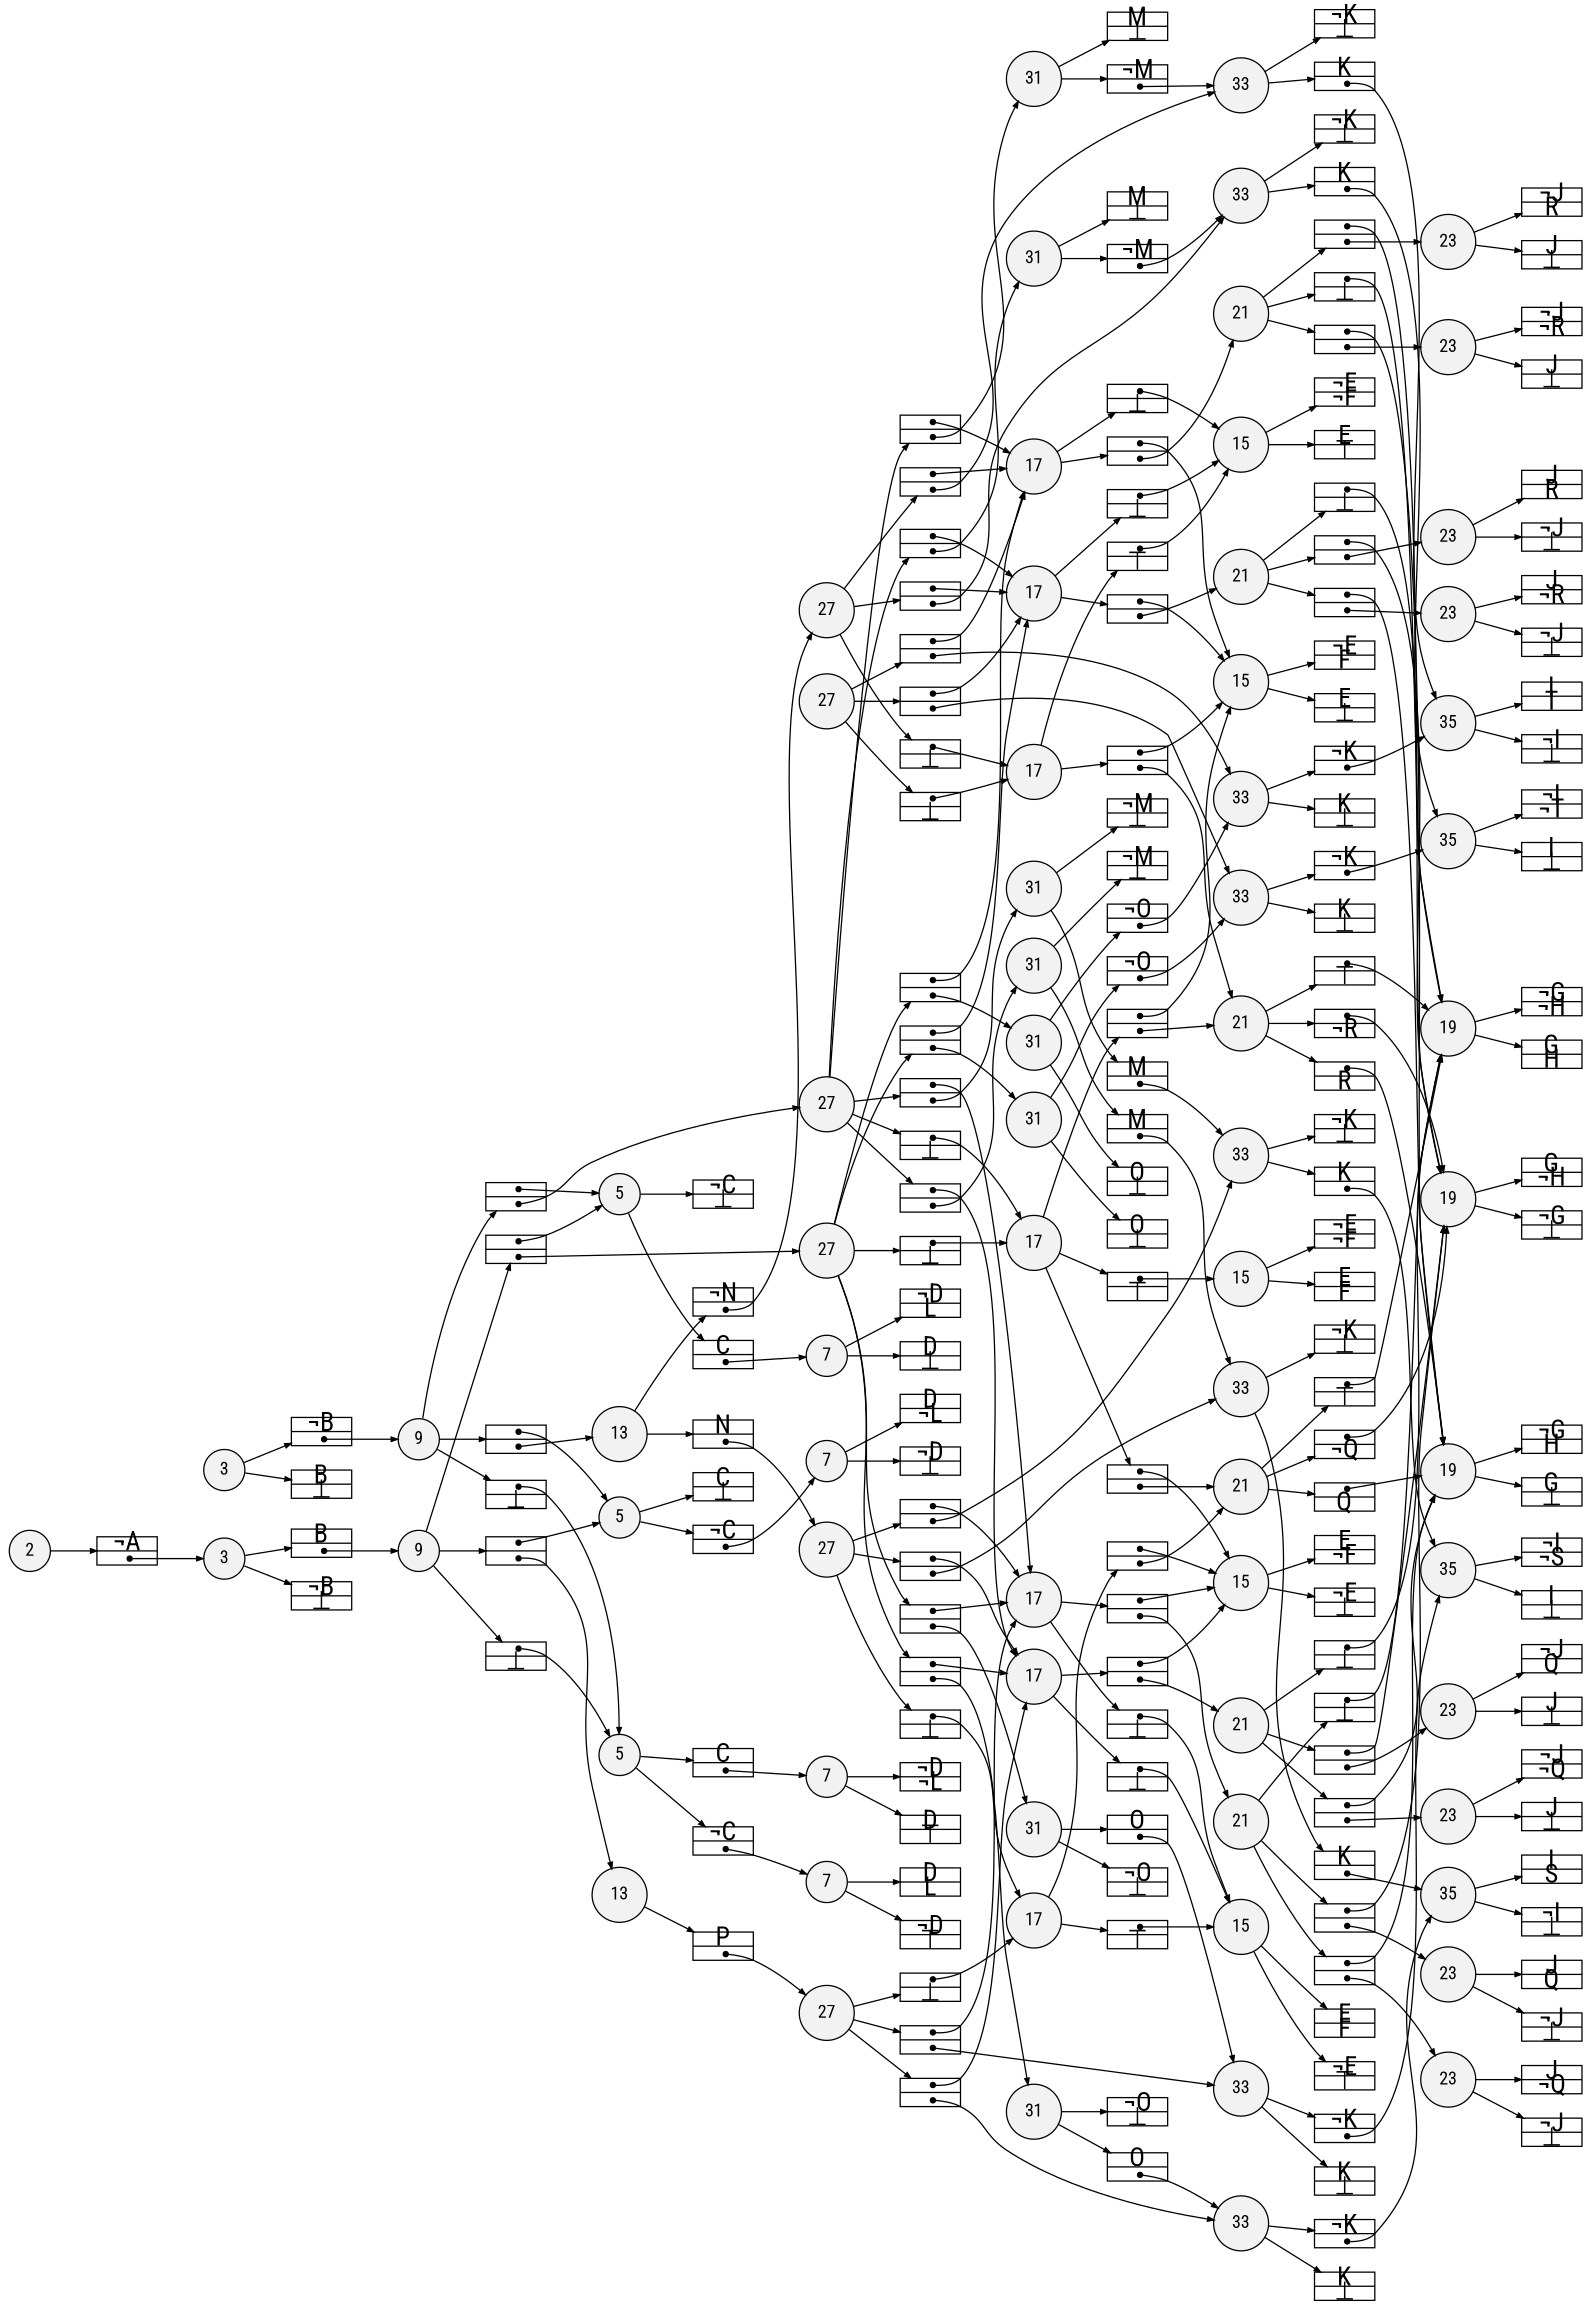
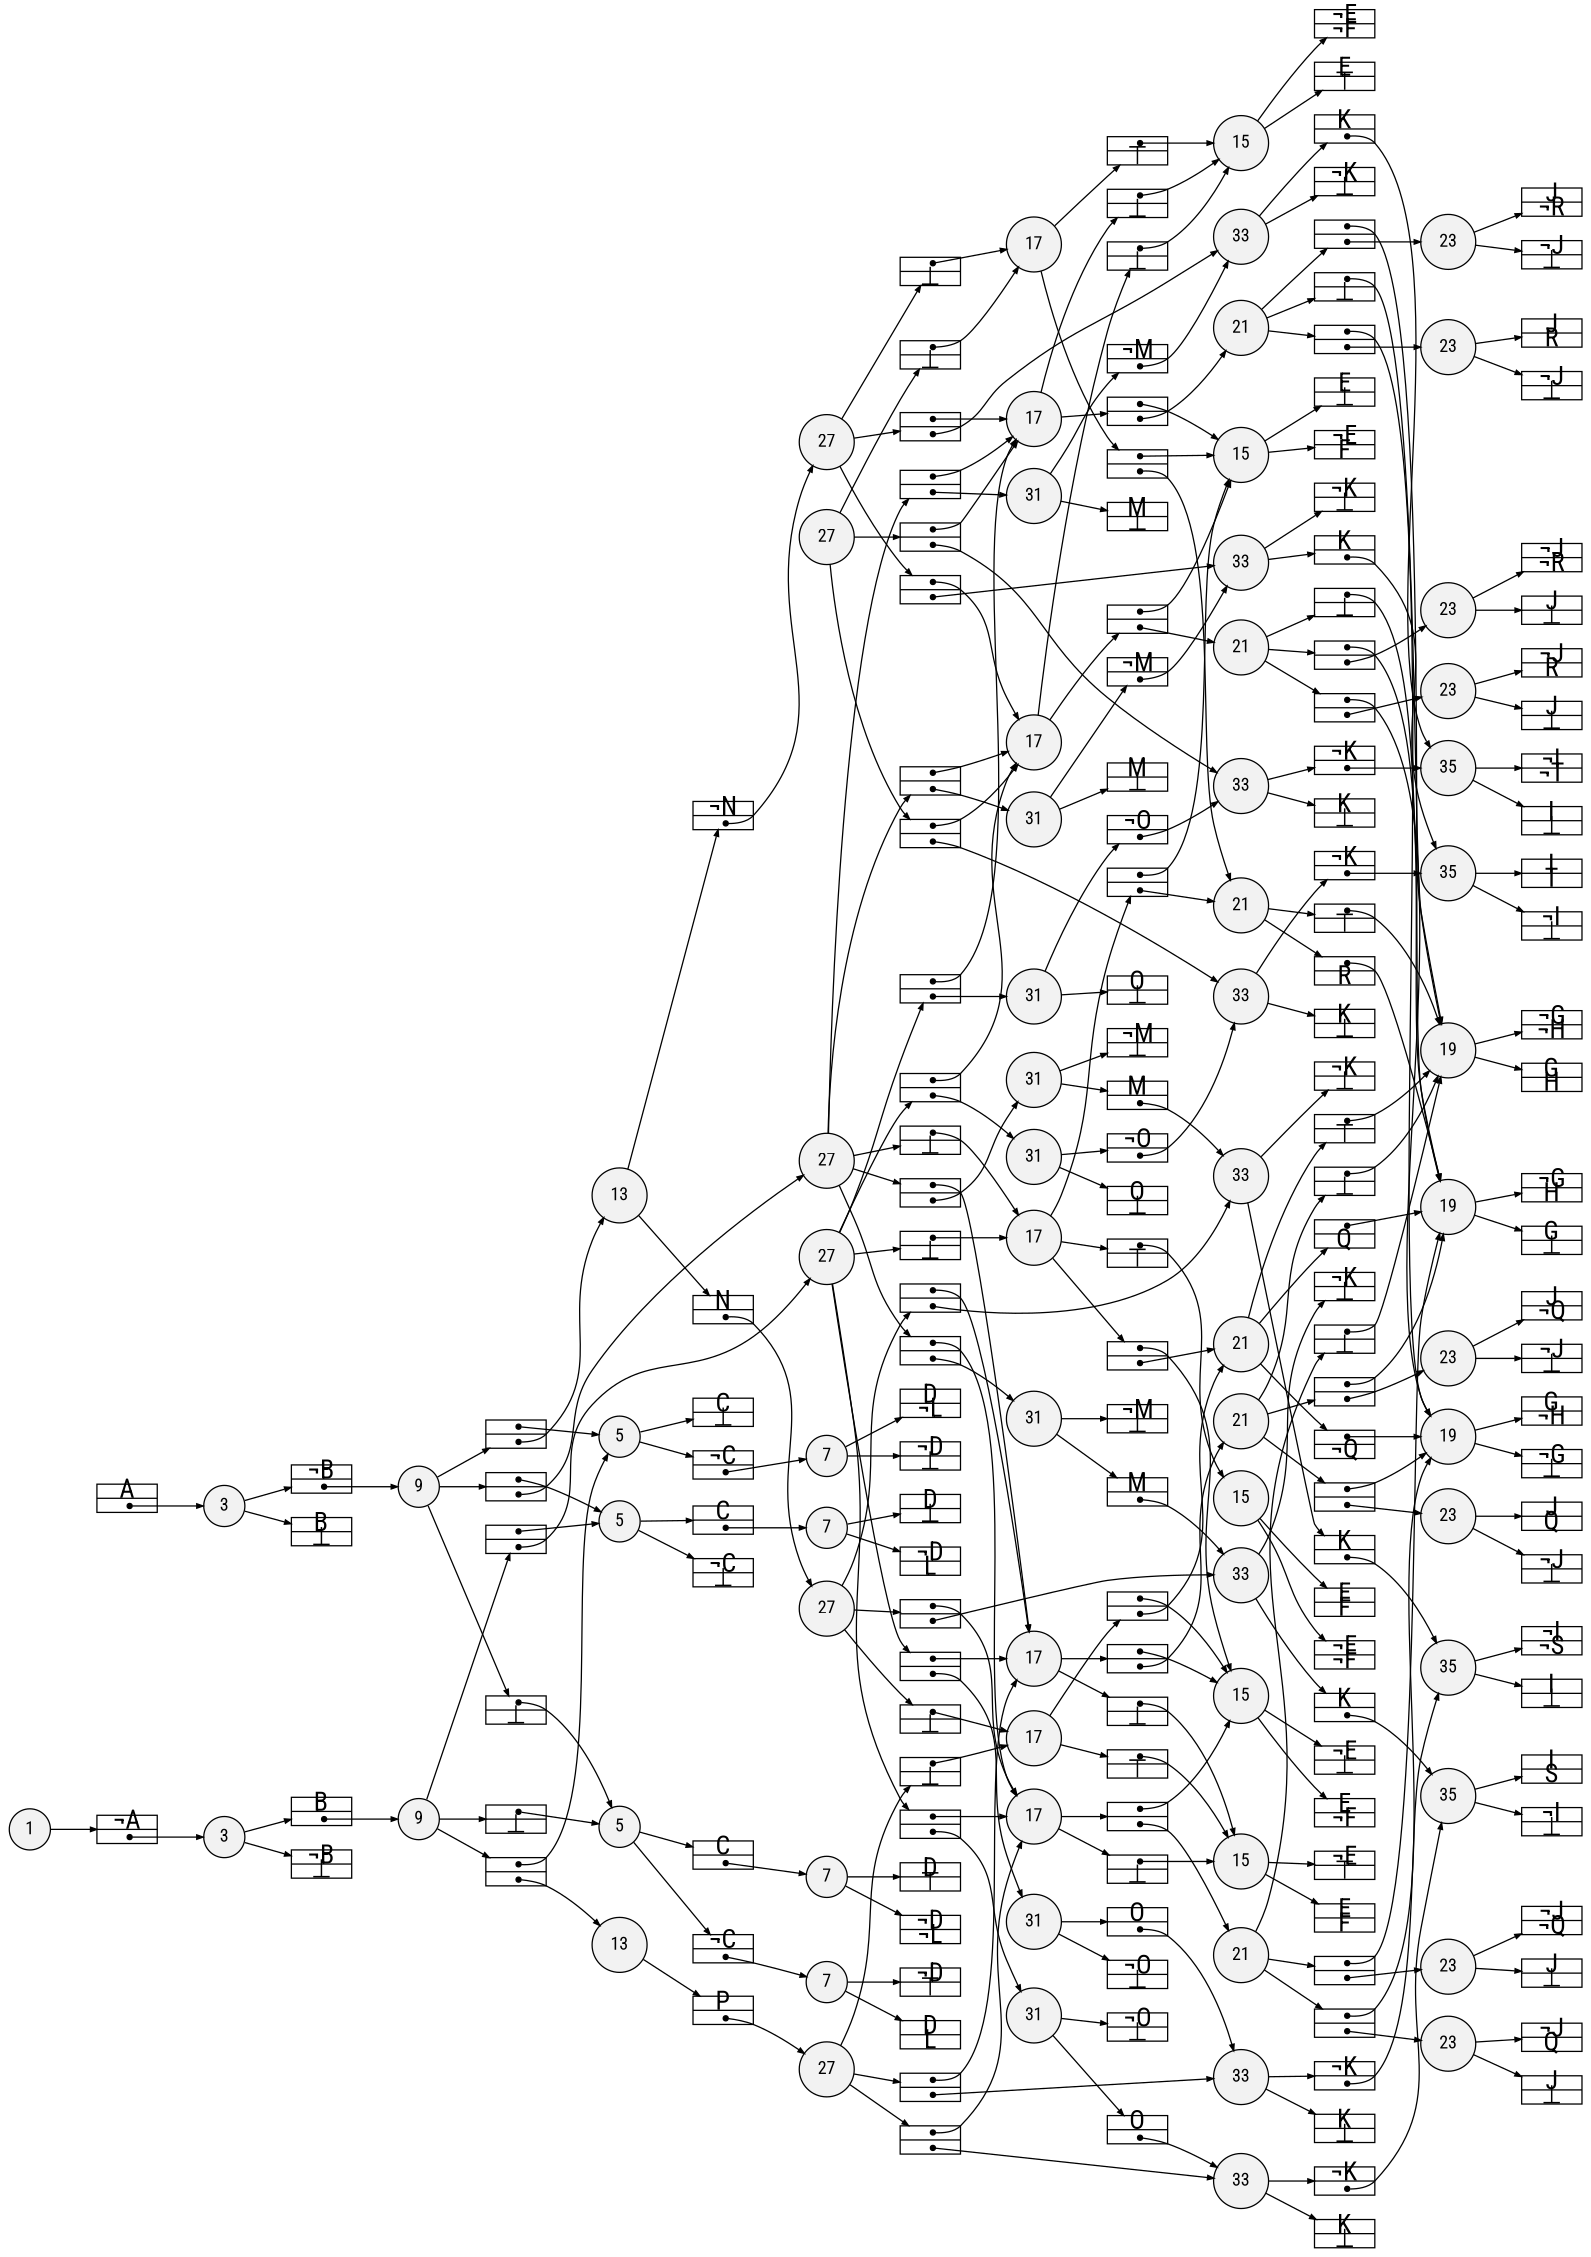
(1345, 1023) -> none
none -> (127, 1498)
(30, 1551) -> (30, 1829)
